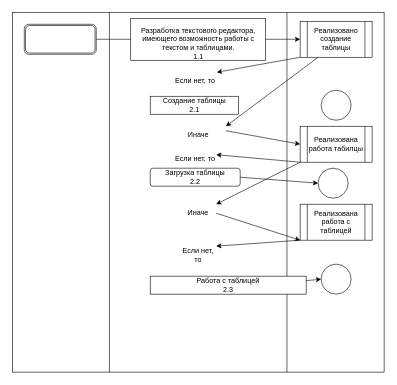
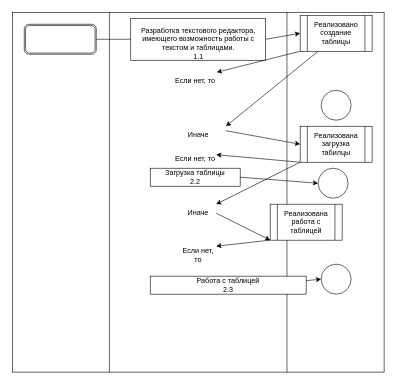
(336, 39) -> (336, 33)
(195, 105) -> none
(336, 144) -> (336, 144)
(195, 177) -> (195, 177)
(336, 222) -> (306, 222)
